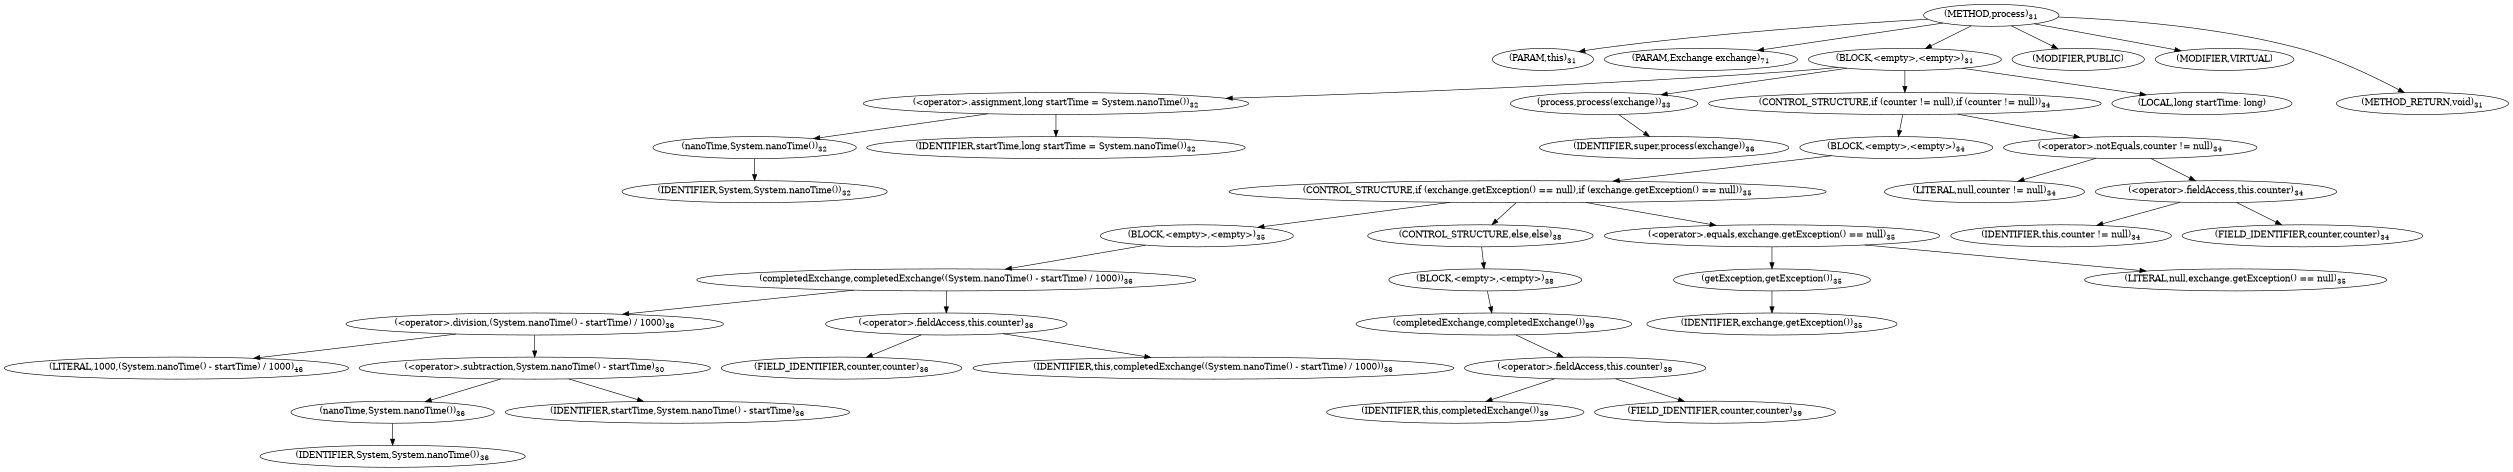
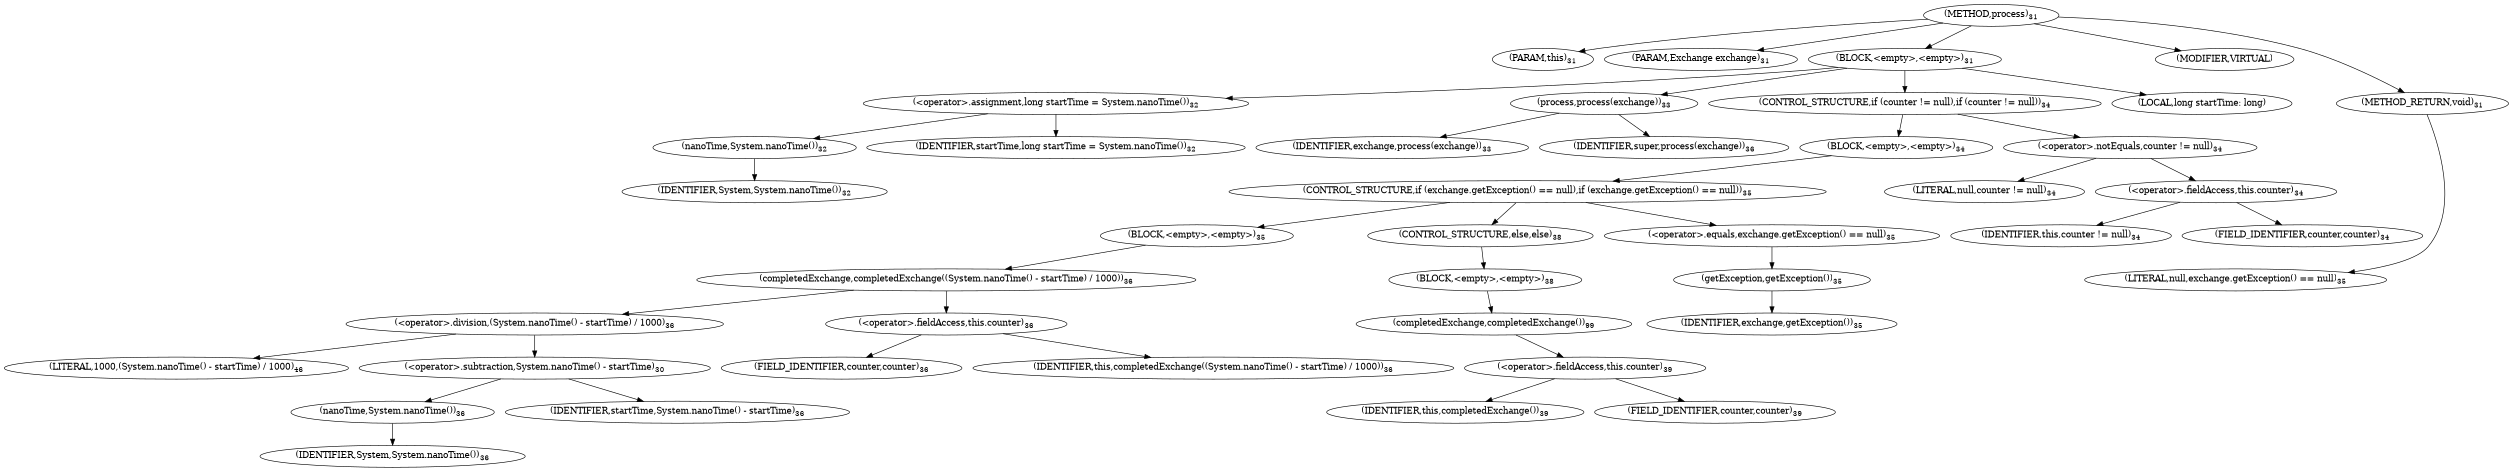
(1765, 58) -> (1765, 58)
(2078, 59) -> none
none -> (1392, 148)
(2002, 258) -> (2441, 220)
